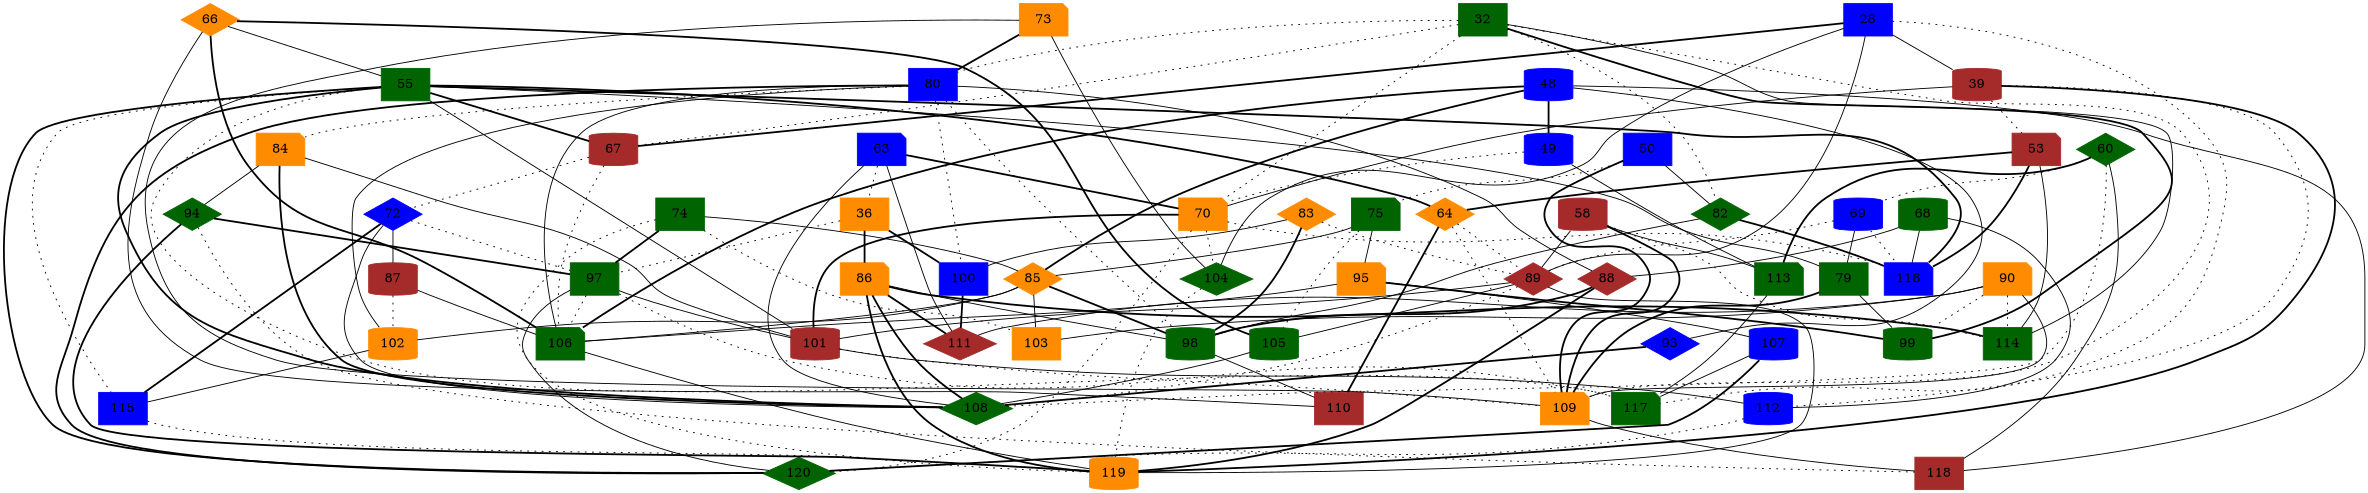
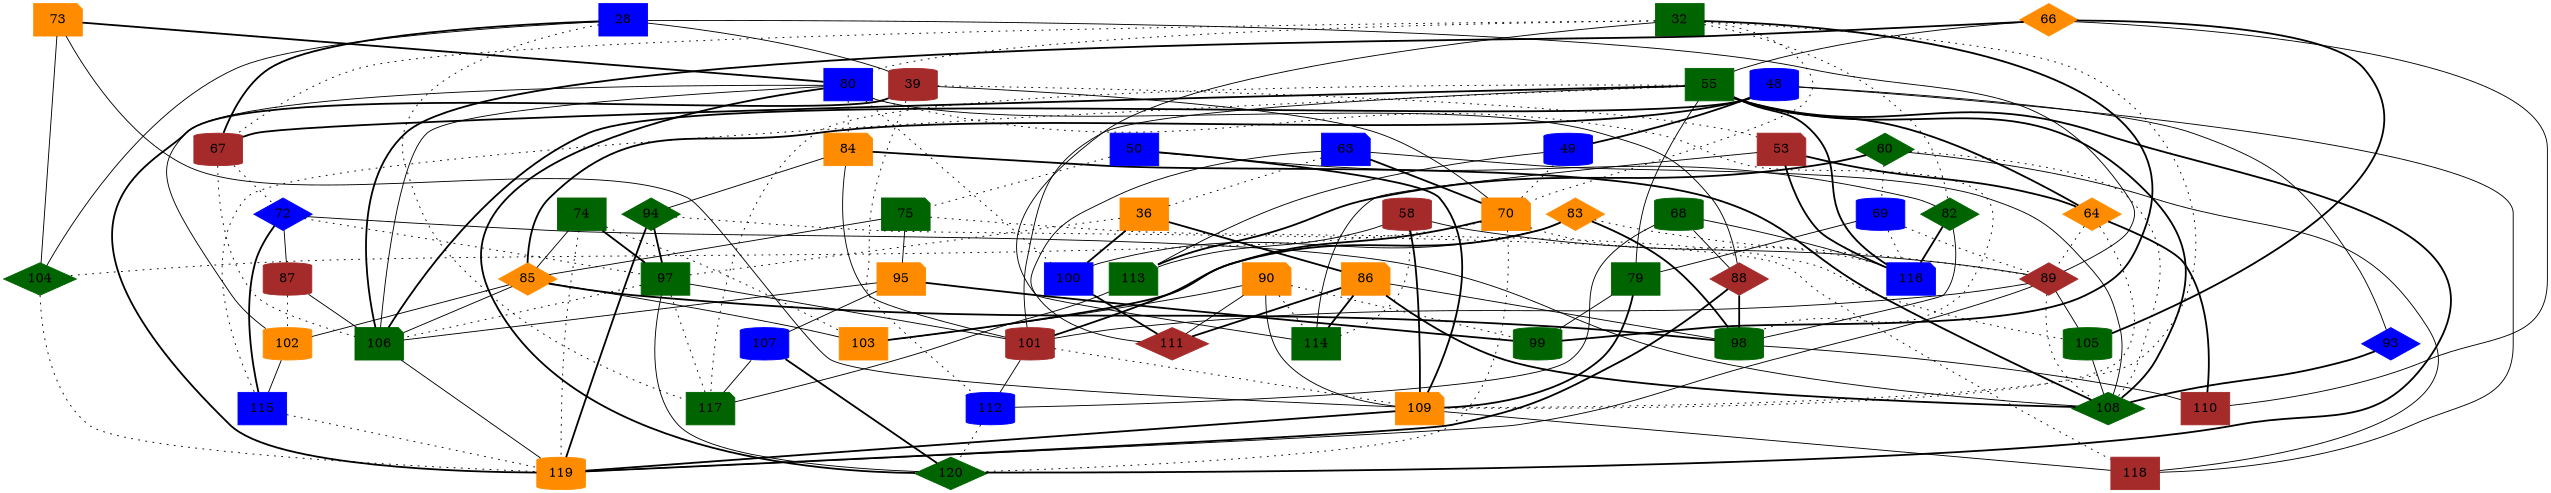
none -> (1222, 267)
(940, 429) -> (990, 441)
